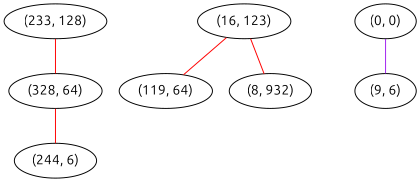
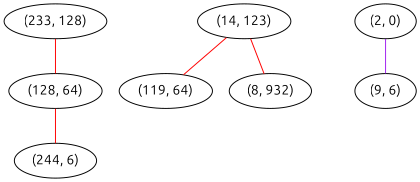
(244, 21) -> (244, 21)
(386, 21) -> (386, 21)
(55, 91) -> (55, 91)
